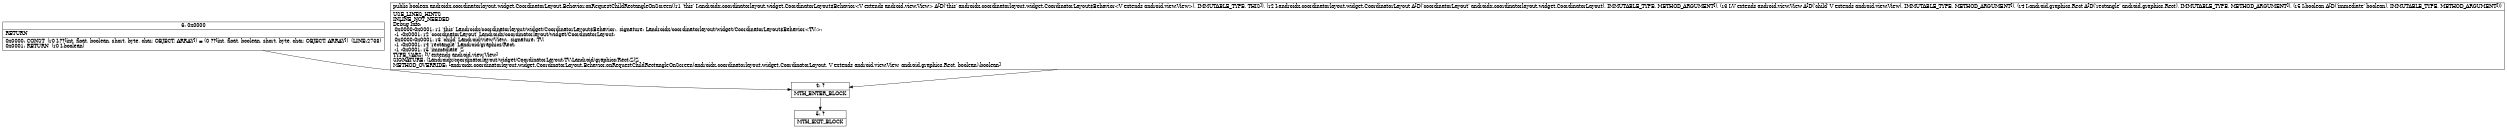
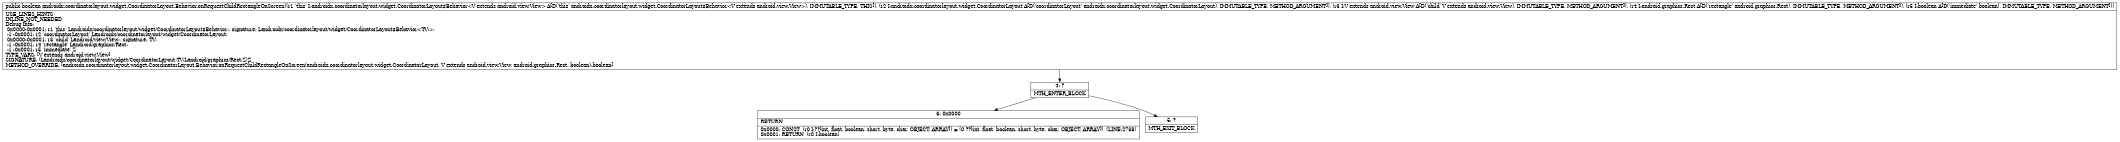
(524, 81) -> (1016, 104)
